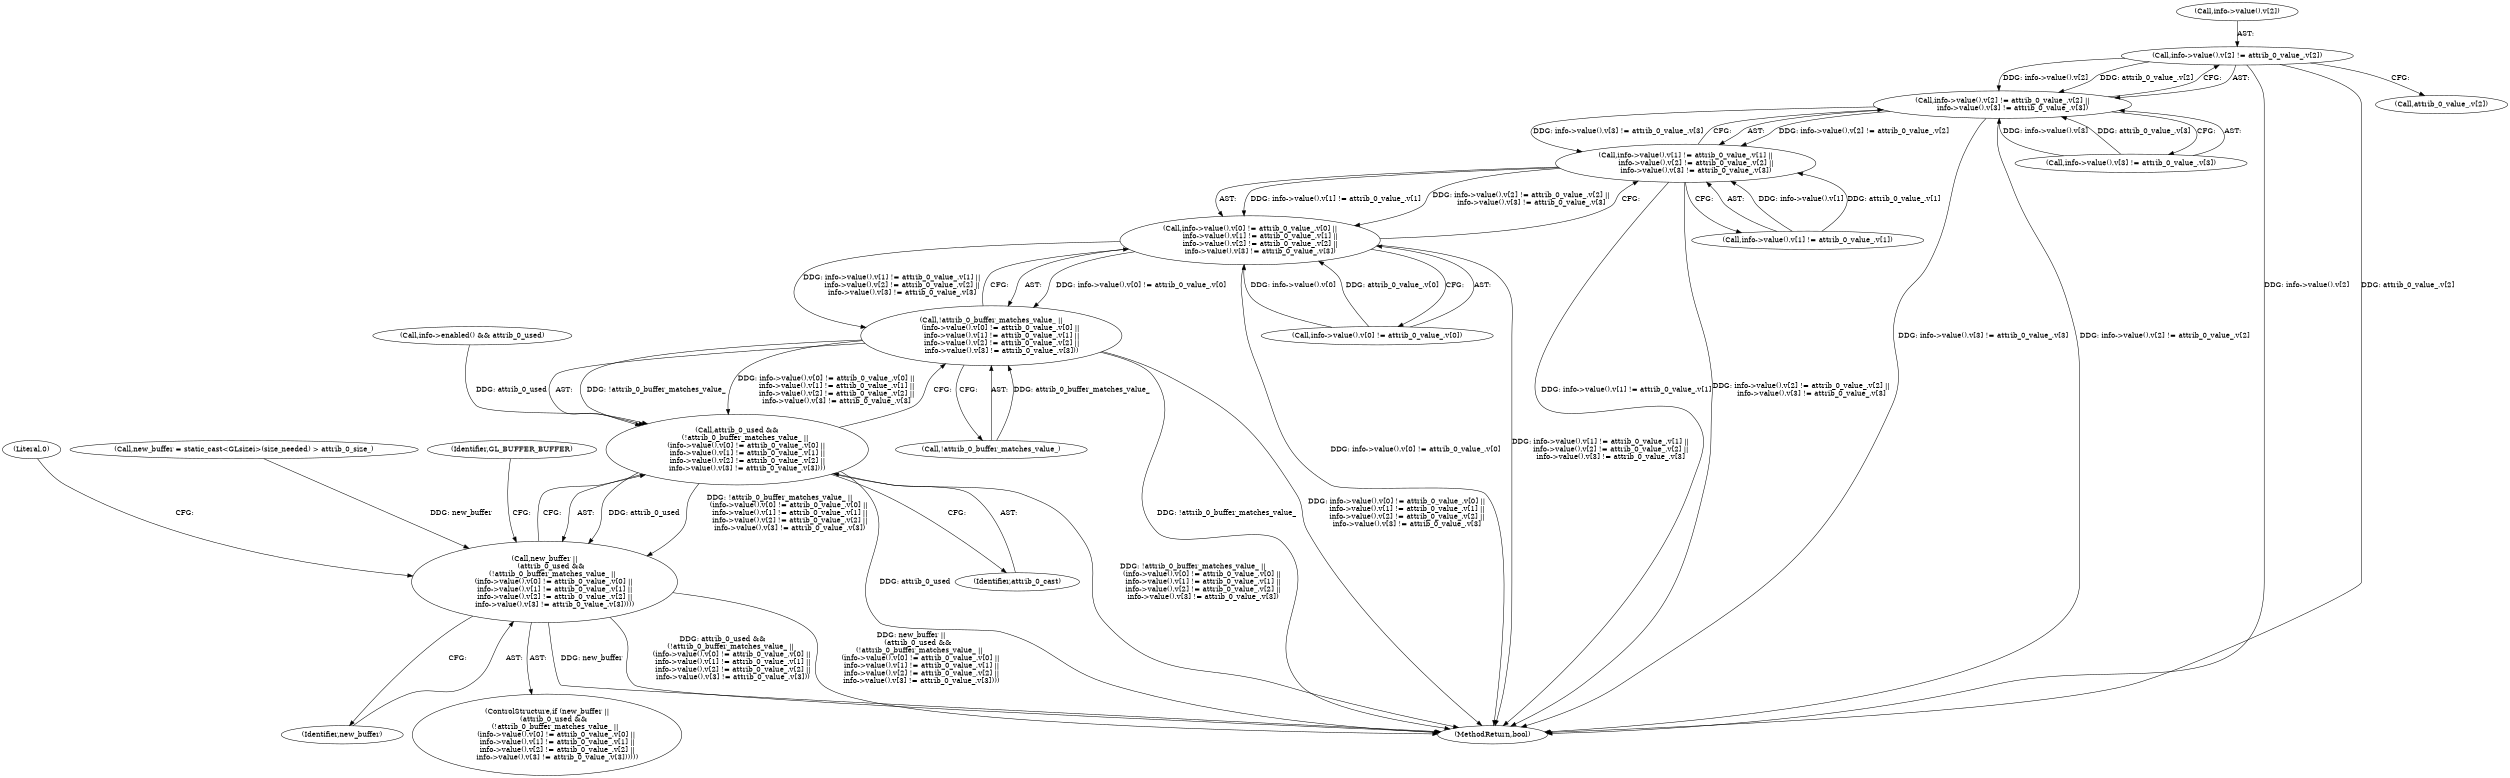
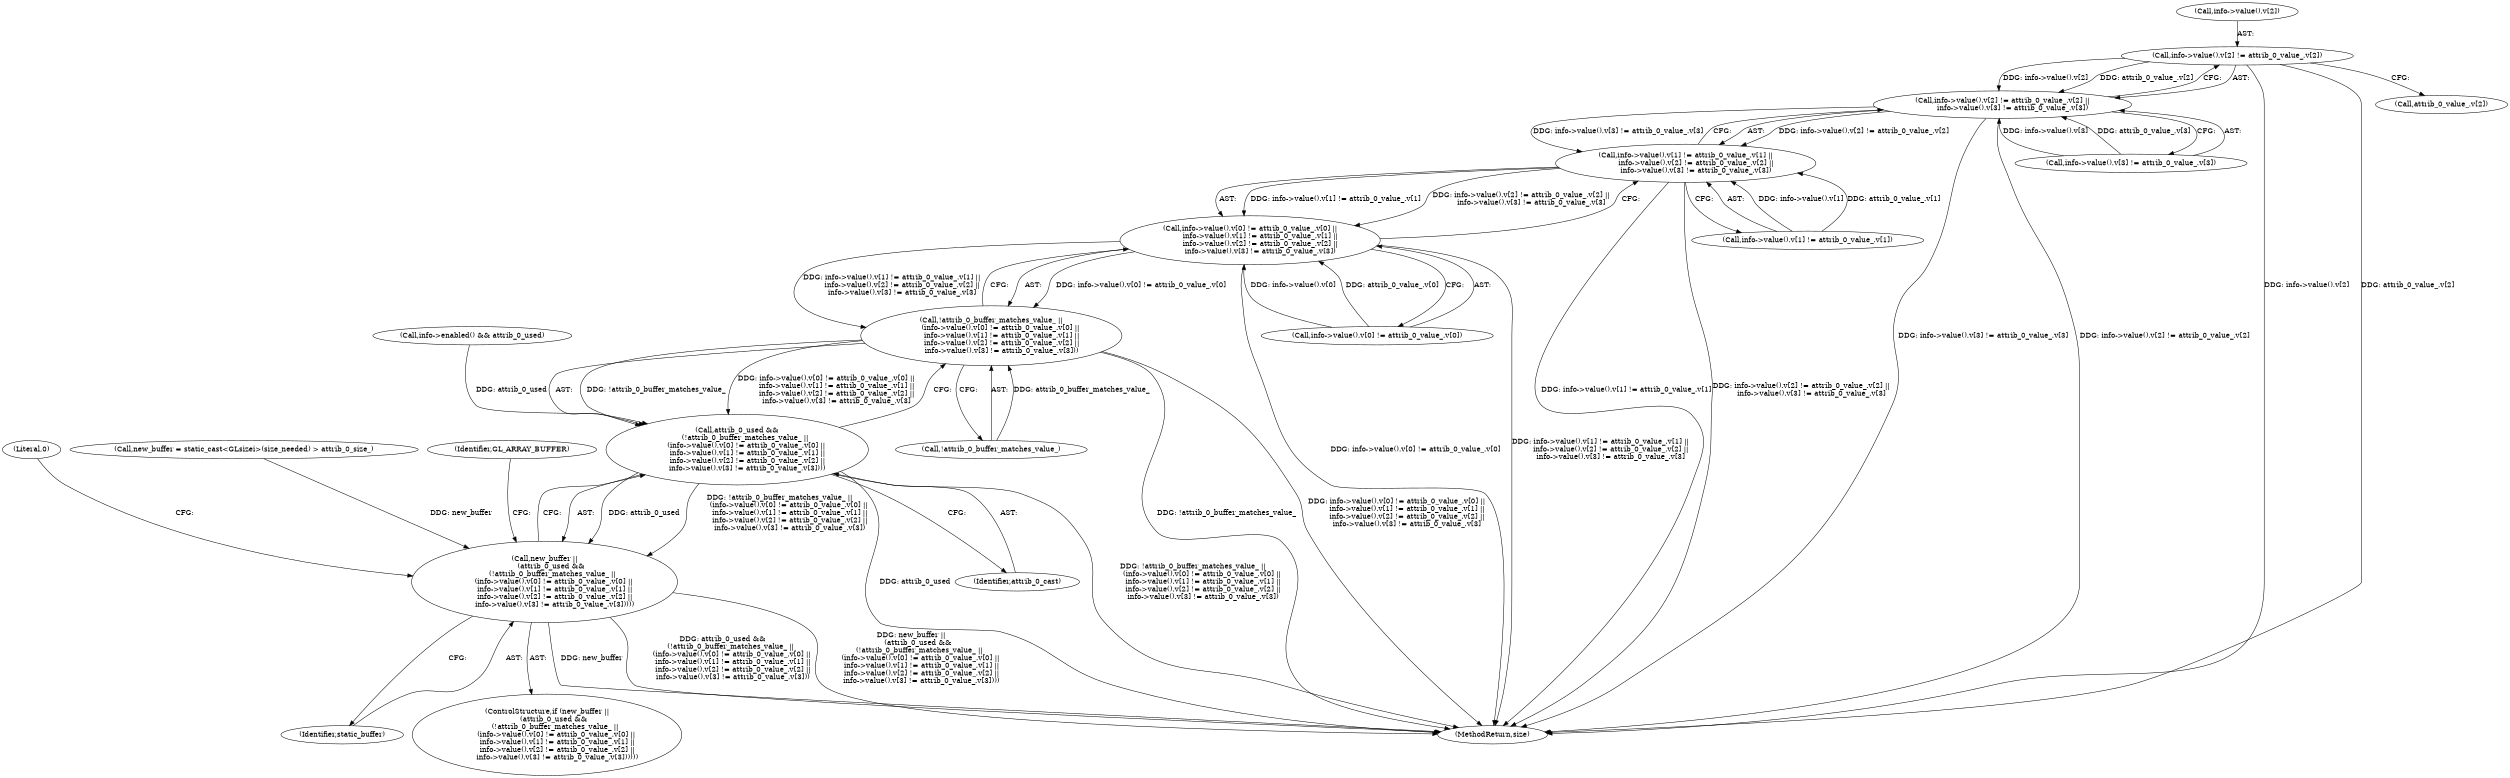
(512, 450) -> (512, 450)
(342, 735) -> (342, 735)
(1493, 735) -> (1493, 735)
